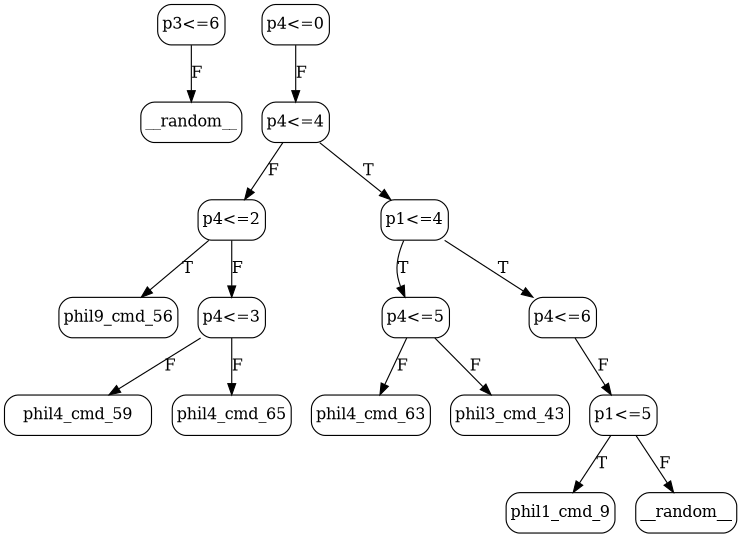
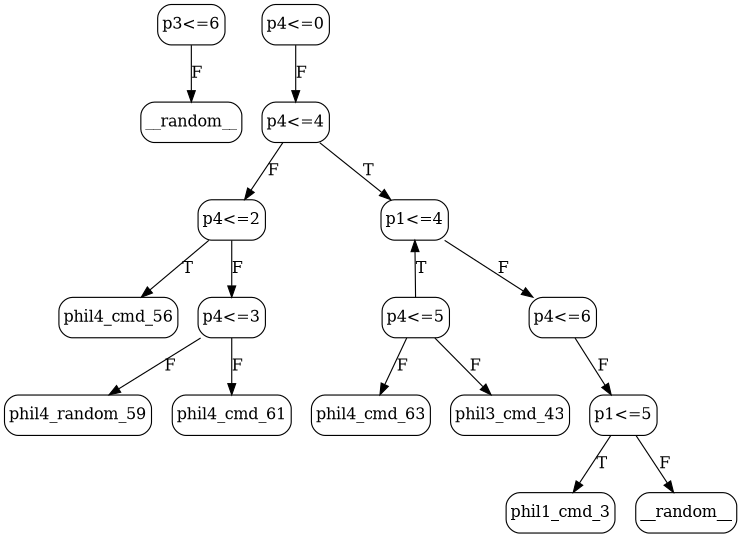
(397, 263) -> (415, 274)
(503, 269) -> (503, 269)
(118, 318) -> (118, 318)
(78, 415) -> (78, 415)
(232, 415) -> (232, 415)
(561, 513) -> (561, 513)
